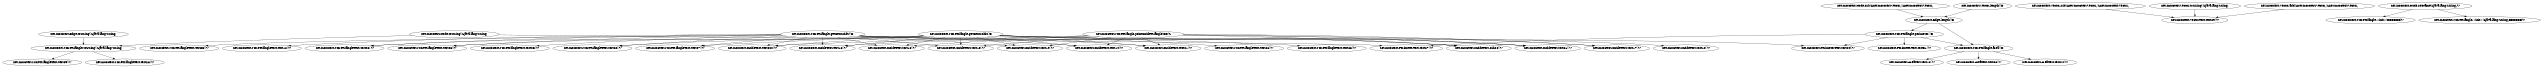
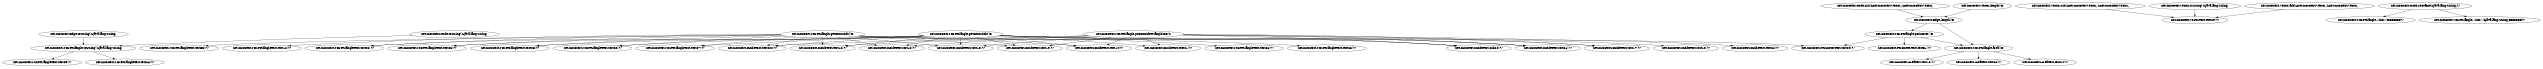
none -> (731, 40)
(1002, 40) -> none
(1406, 48) -> none
none -> (1755, 48)
